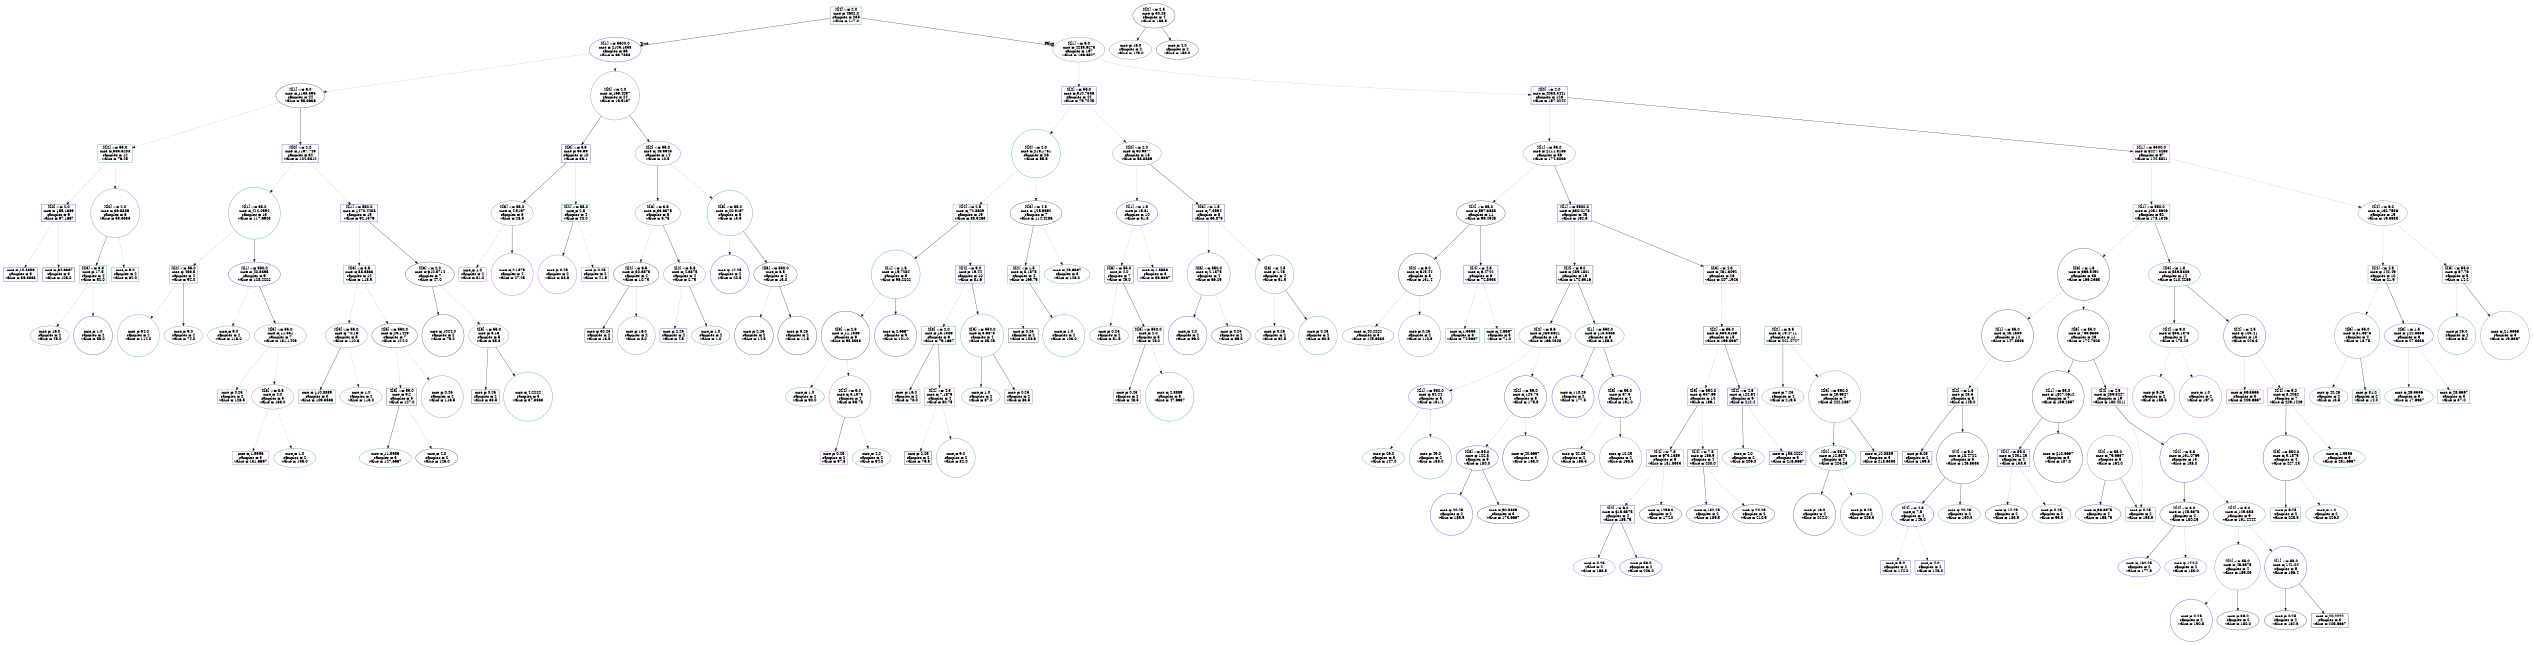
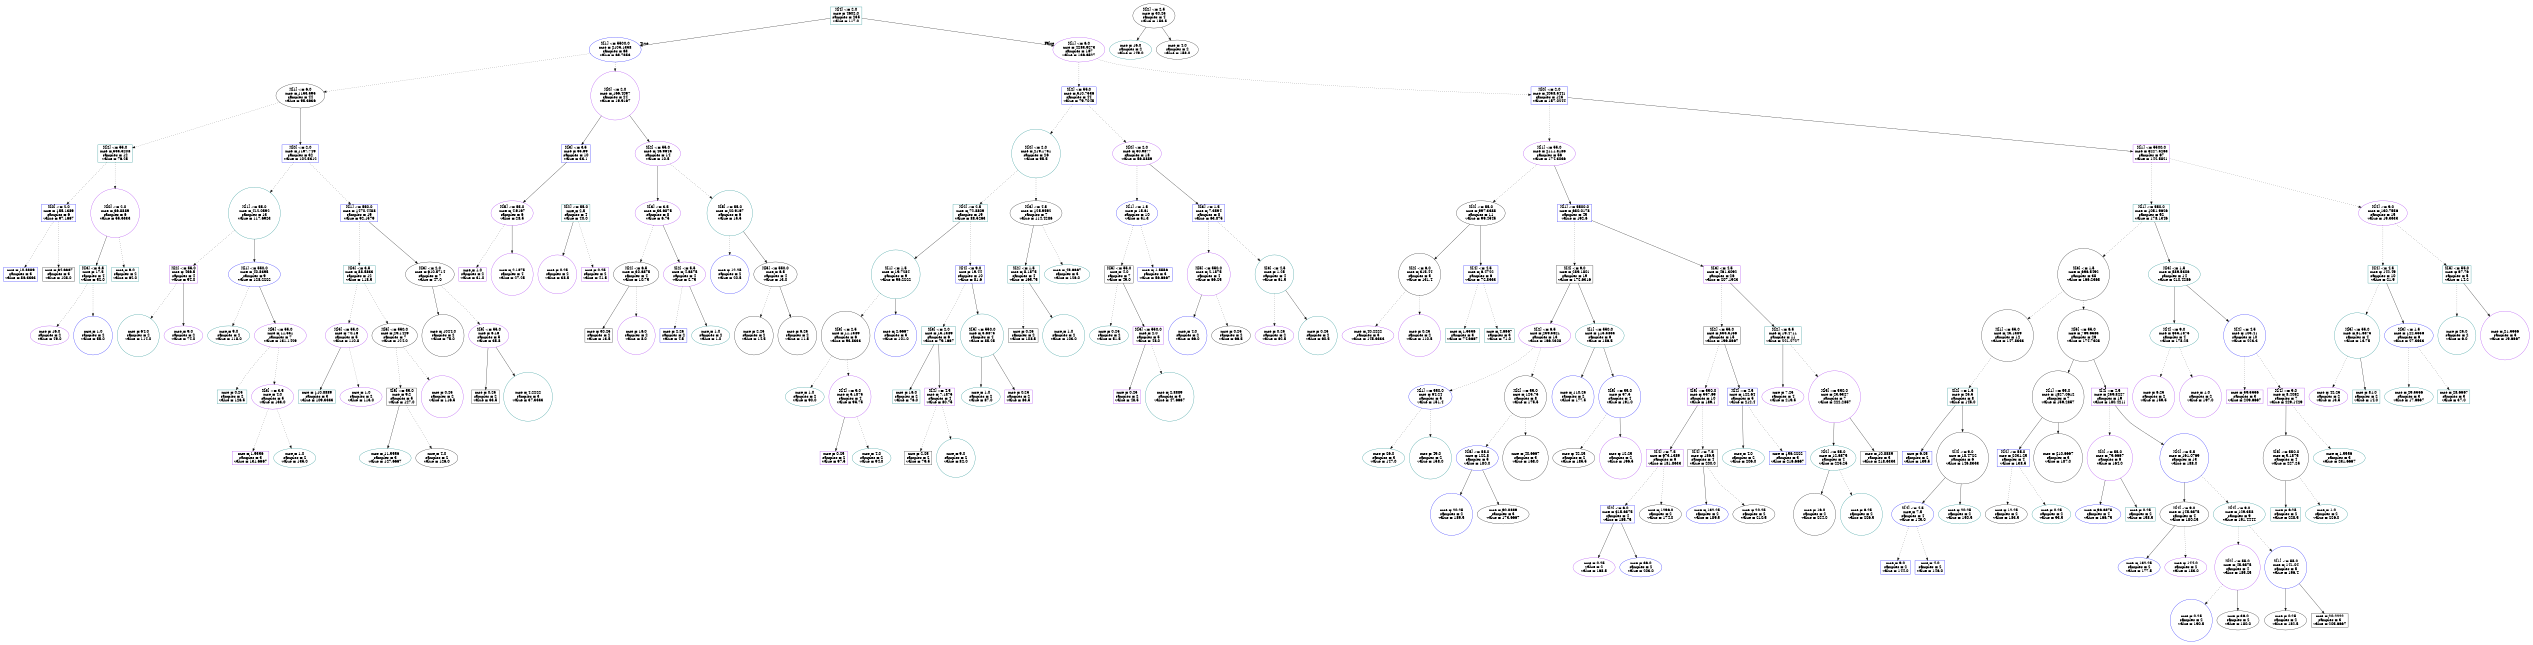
(576, 182) -> none
none -> (1751, 304)
(2140, 452) -> (2110, 419)
